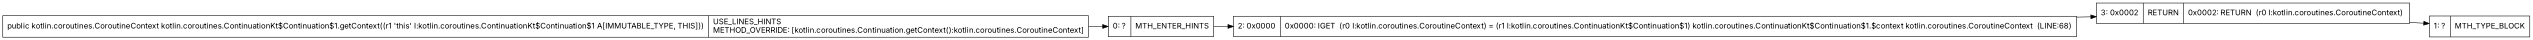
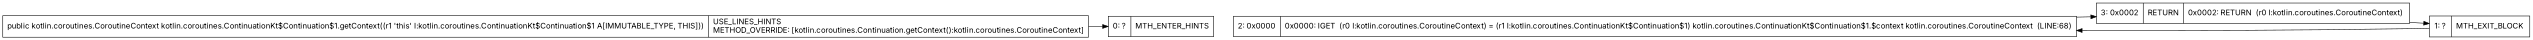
(1221, 26) -> (2256, 30)
(2490, 26) -> (2490, 26)
